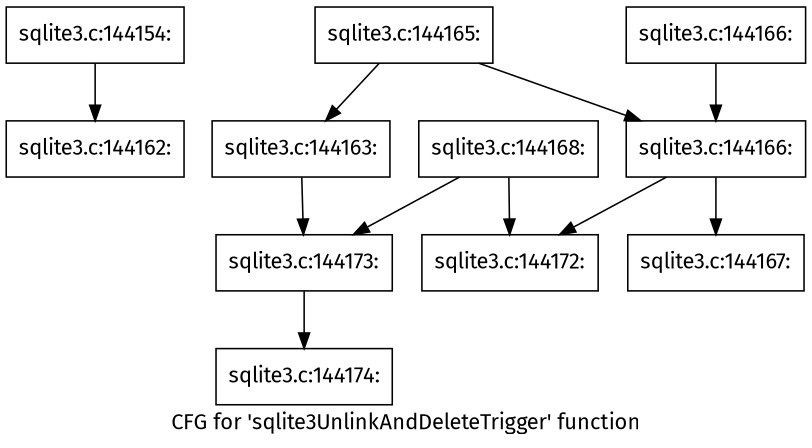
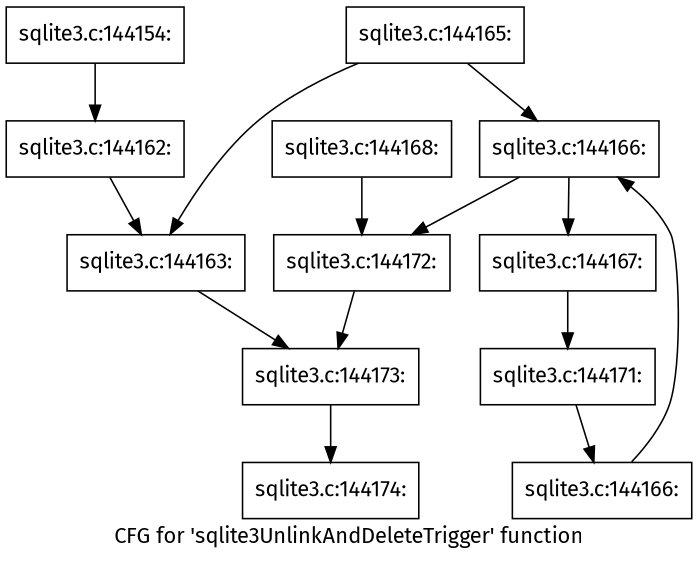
none -> (122, 199)
(414, 202) -> (348, 312)
none -> (568, 377)
